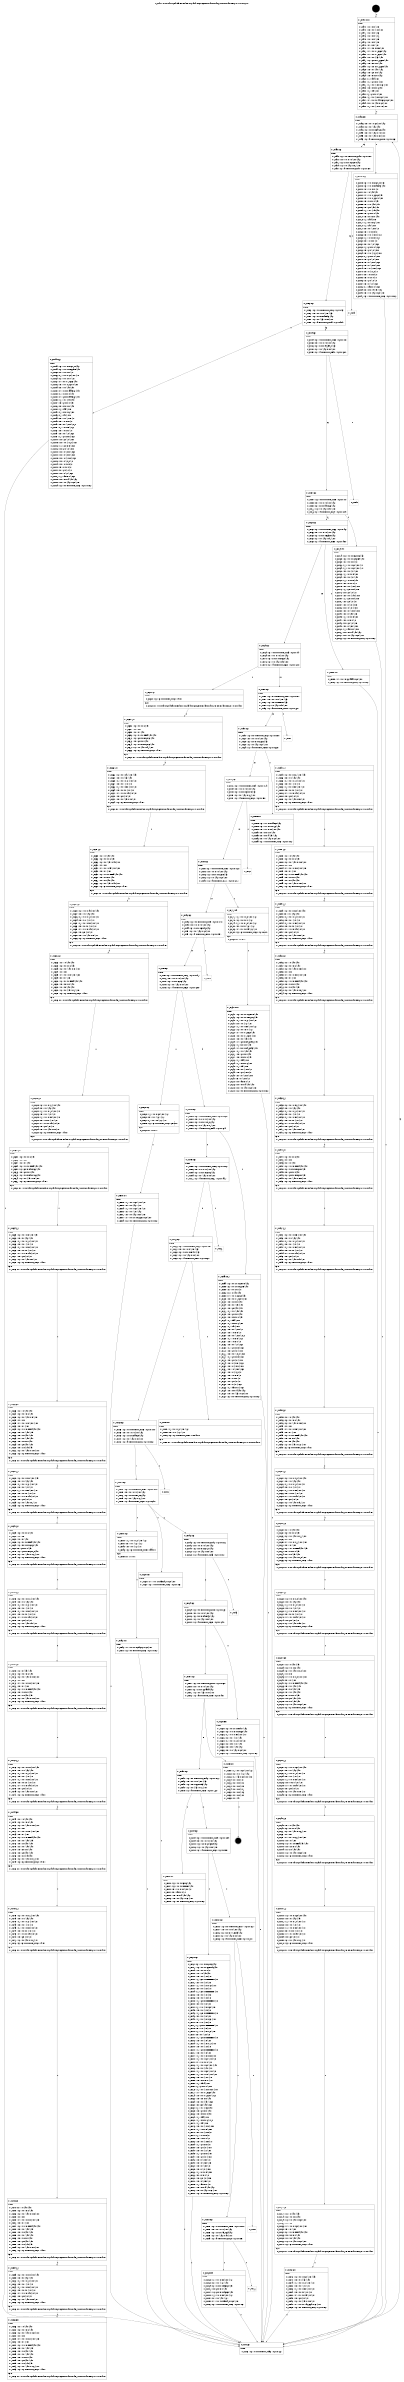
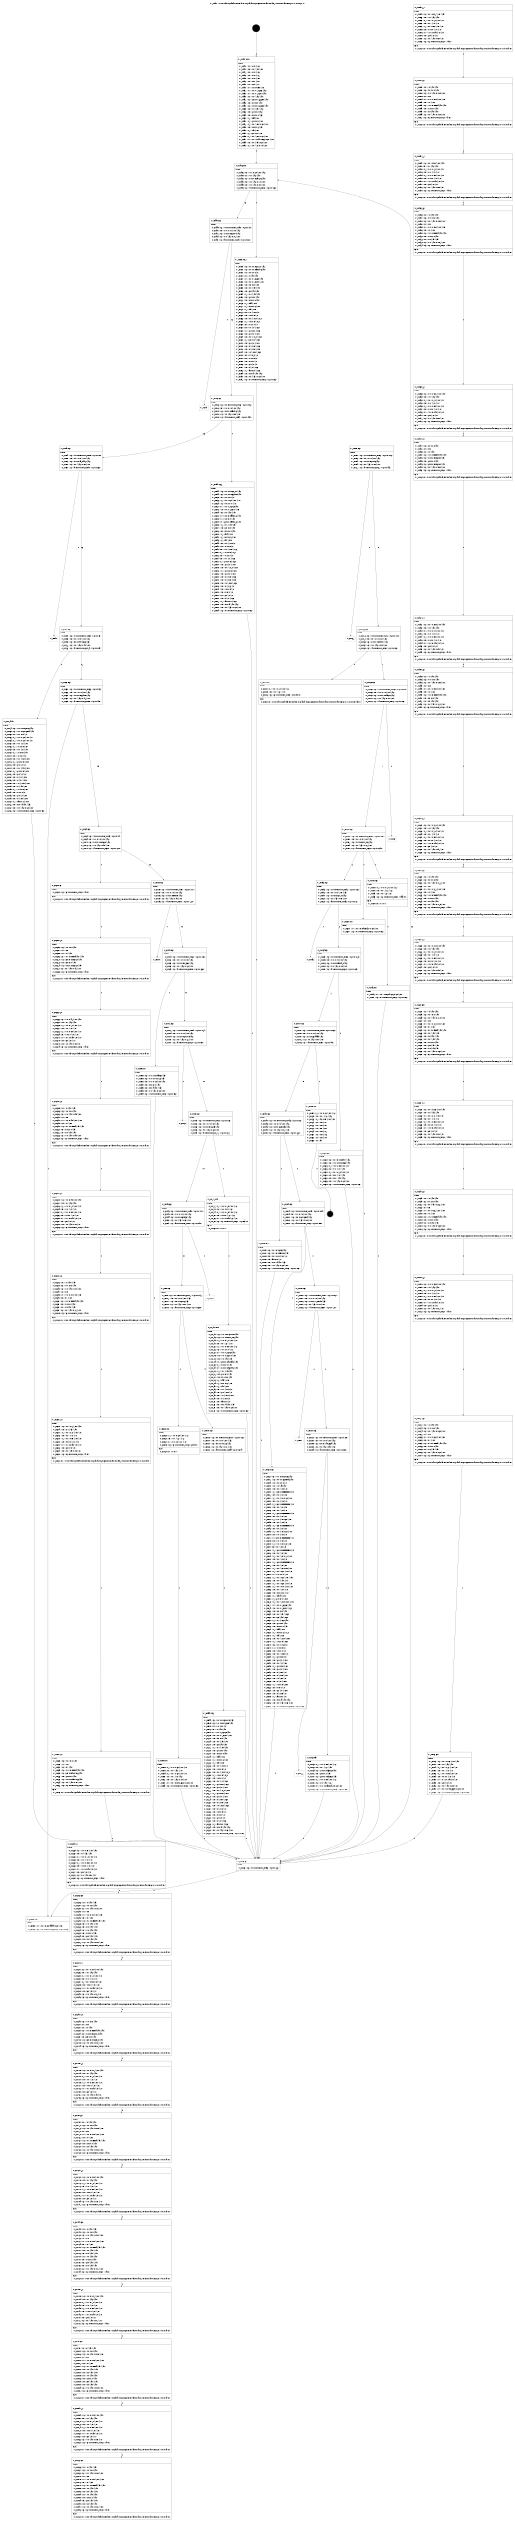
(207, 1144) -> none
(377, 1543) -> (141, 1891)
